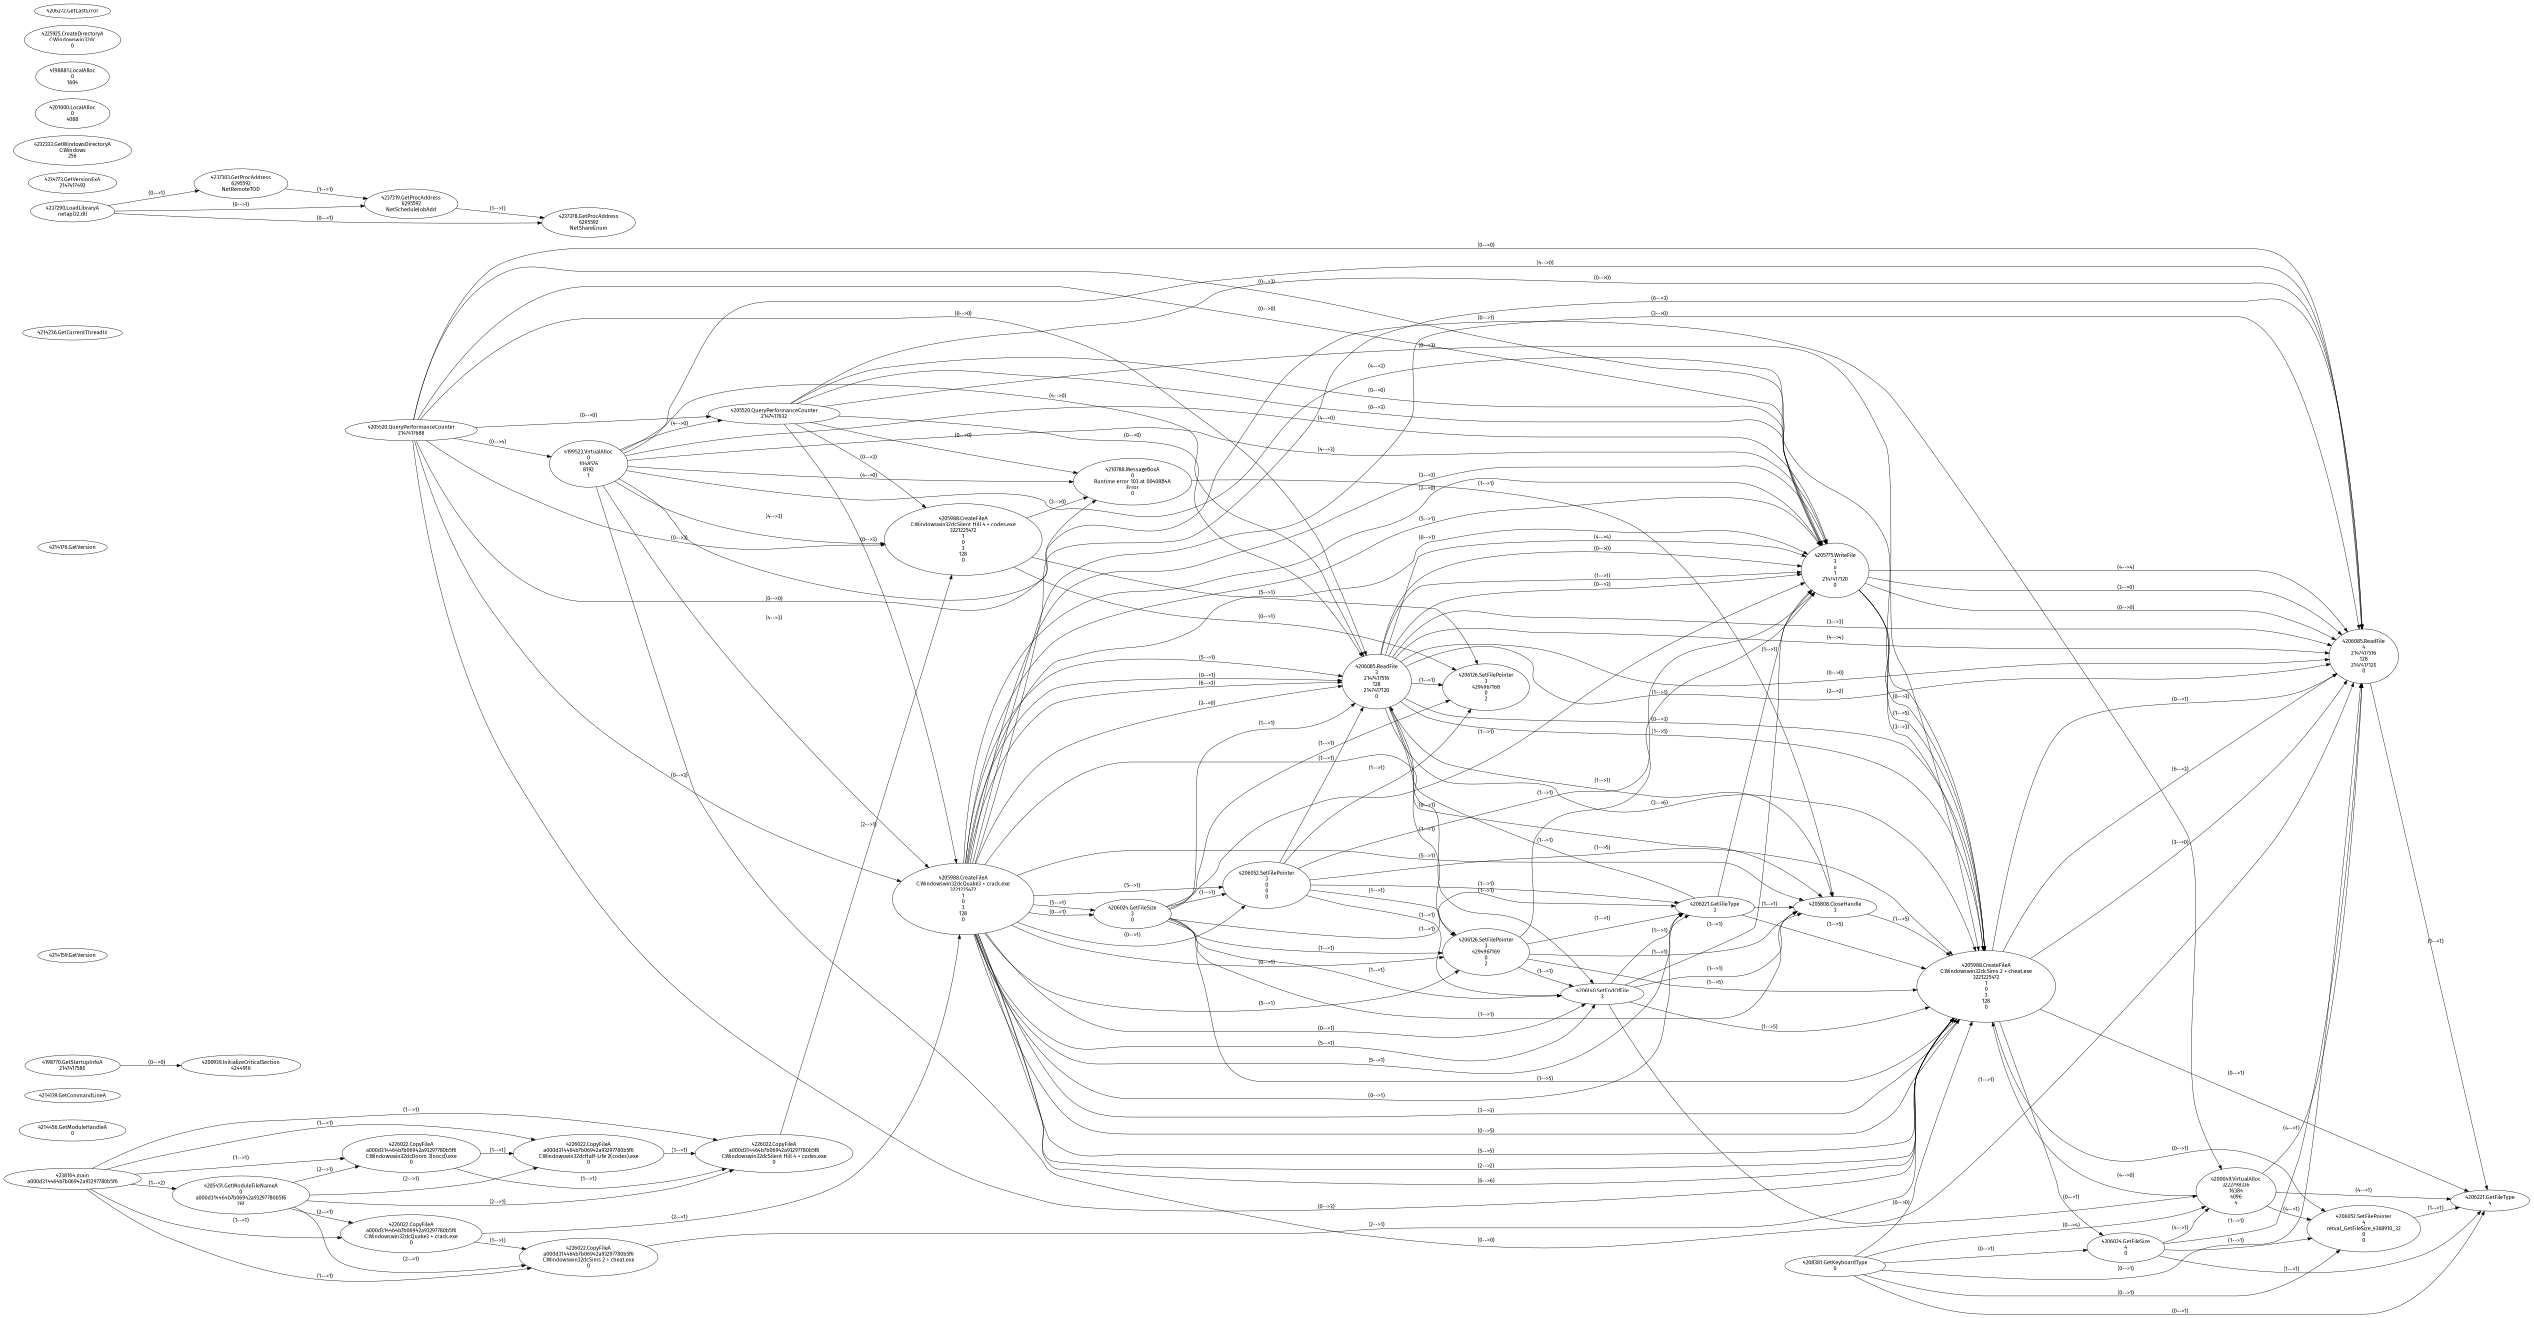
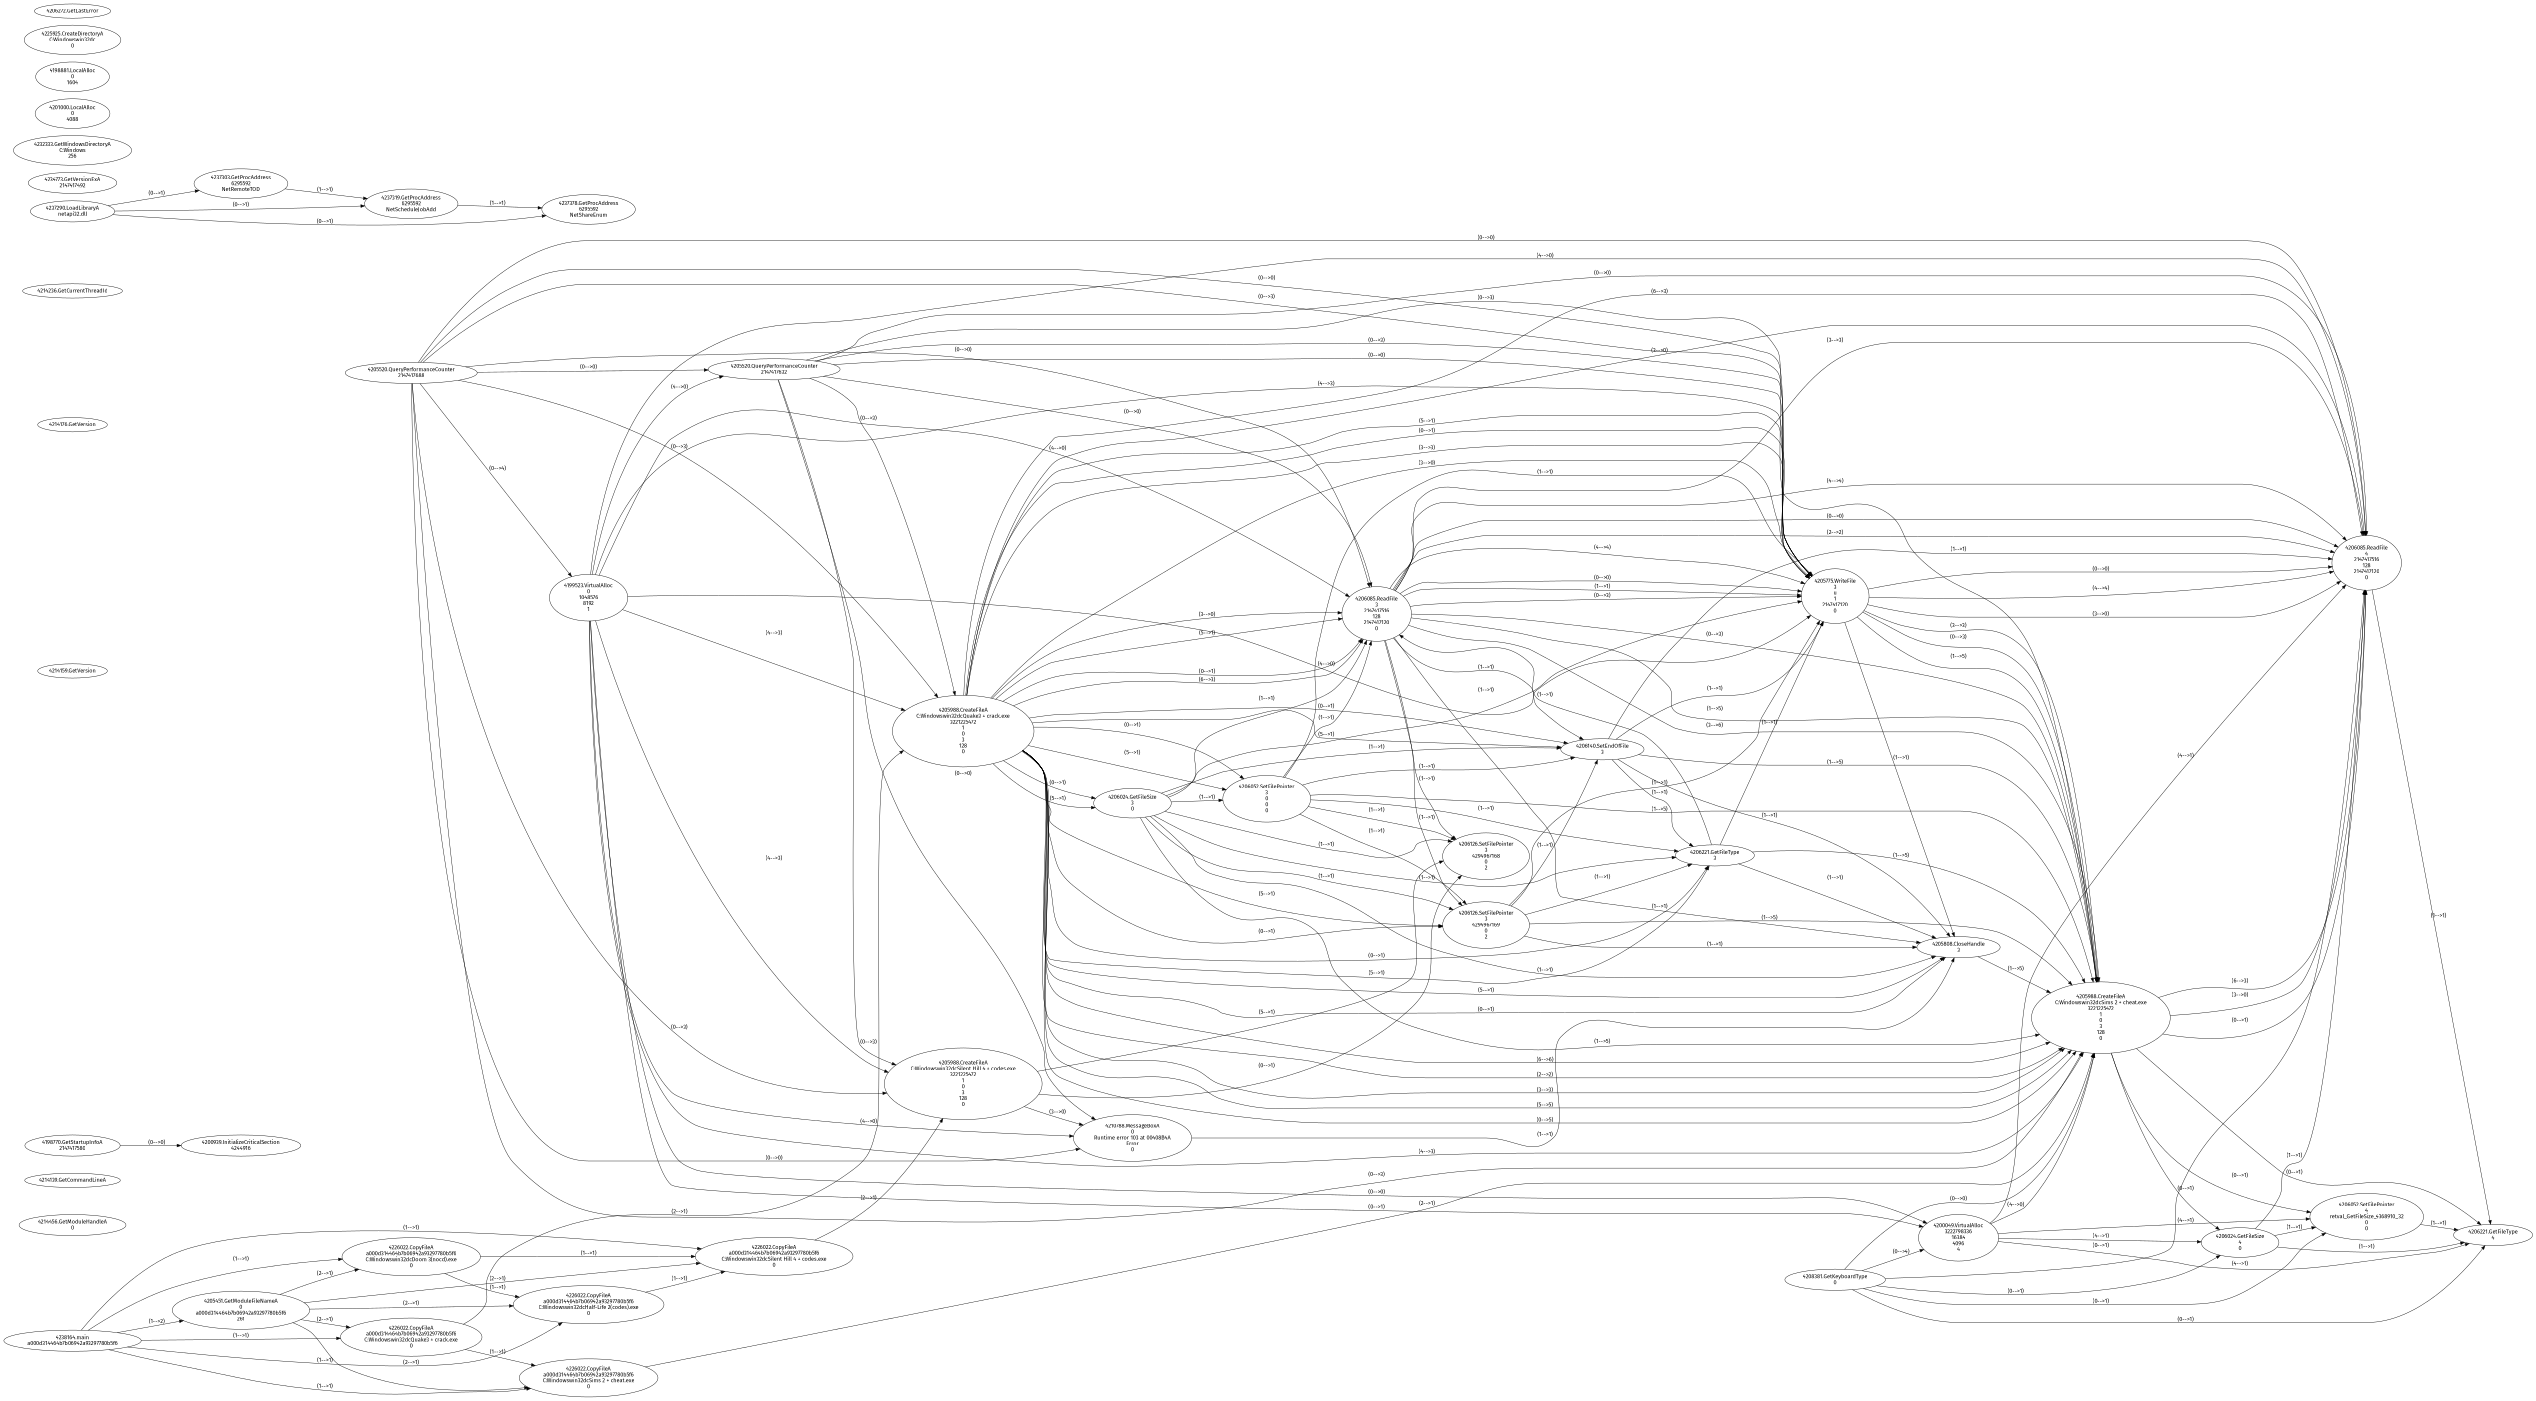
none -> (1899, 778)
(2188, 1232) -> (2098, 1240)
